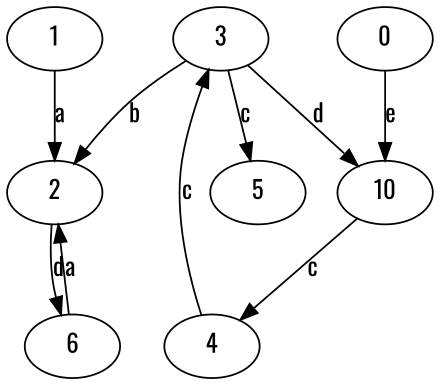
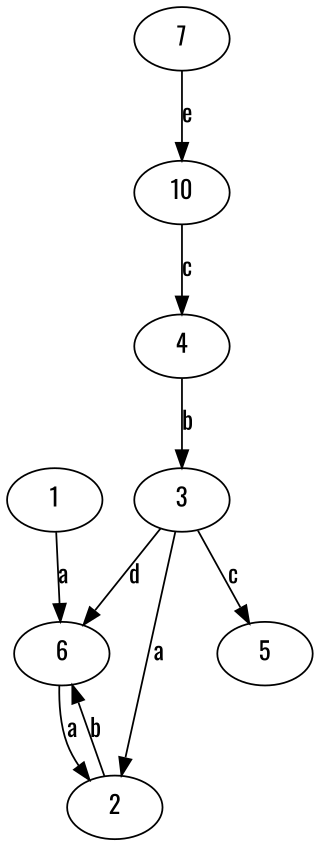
(385, 39) -> (182, 39)
(55, 107) -> (58, 568)
(296, 109) -> (128, 569)
(135, 116) -> (160, 654)
(188, 193) -> (188, 423)
(59, 269) -> (96, 731)
